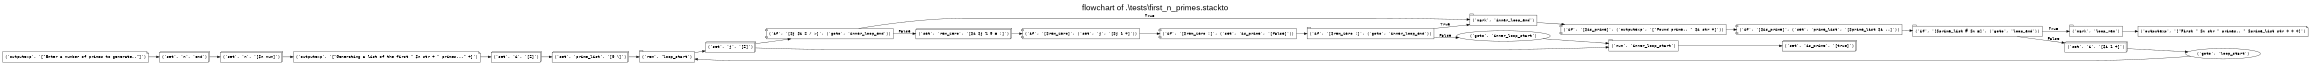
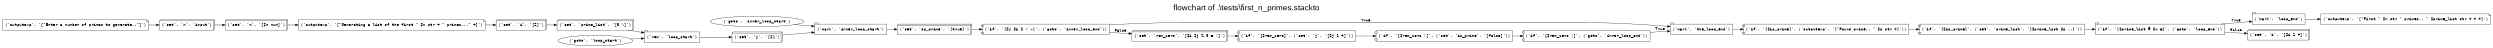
(1503, 20) -> (1702, 29)
(2096, 31) -> (2279, 19)
(1371, 34) -> (1587, 36)
(1445, 38) -> none
(772, 41) -> (976, 29)
(1644, 46) -> (851, 29)
(2156, 50) -> none
(184, 57) -> (187, 25)
